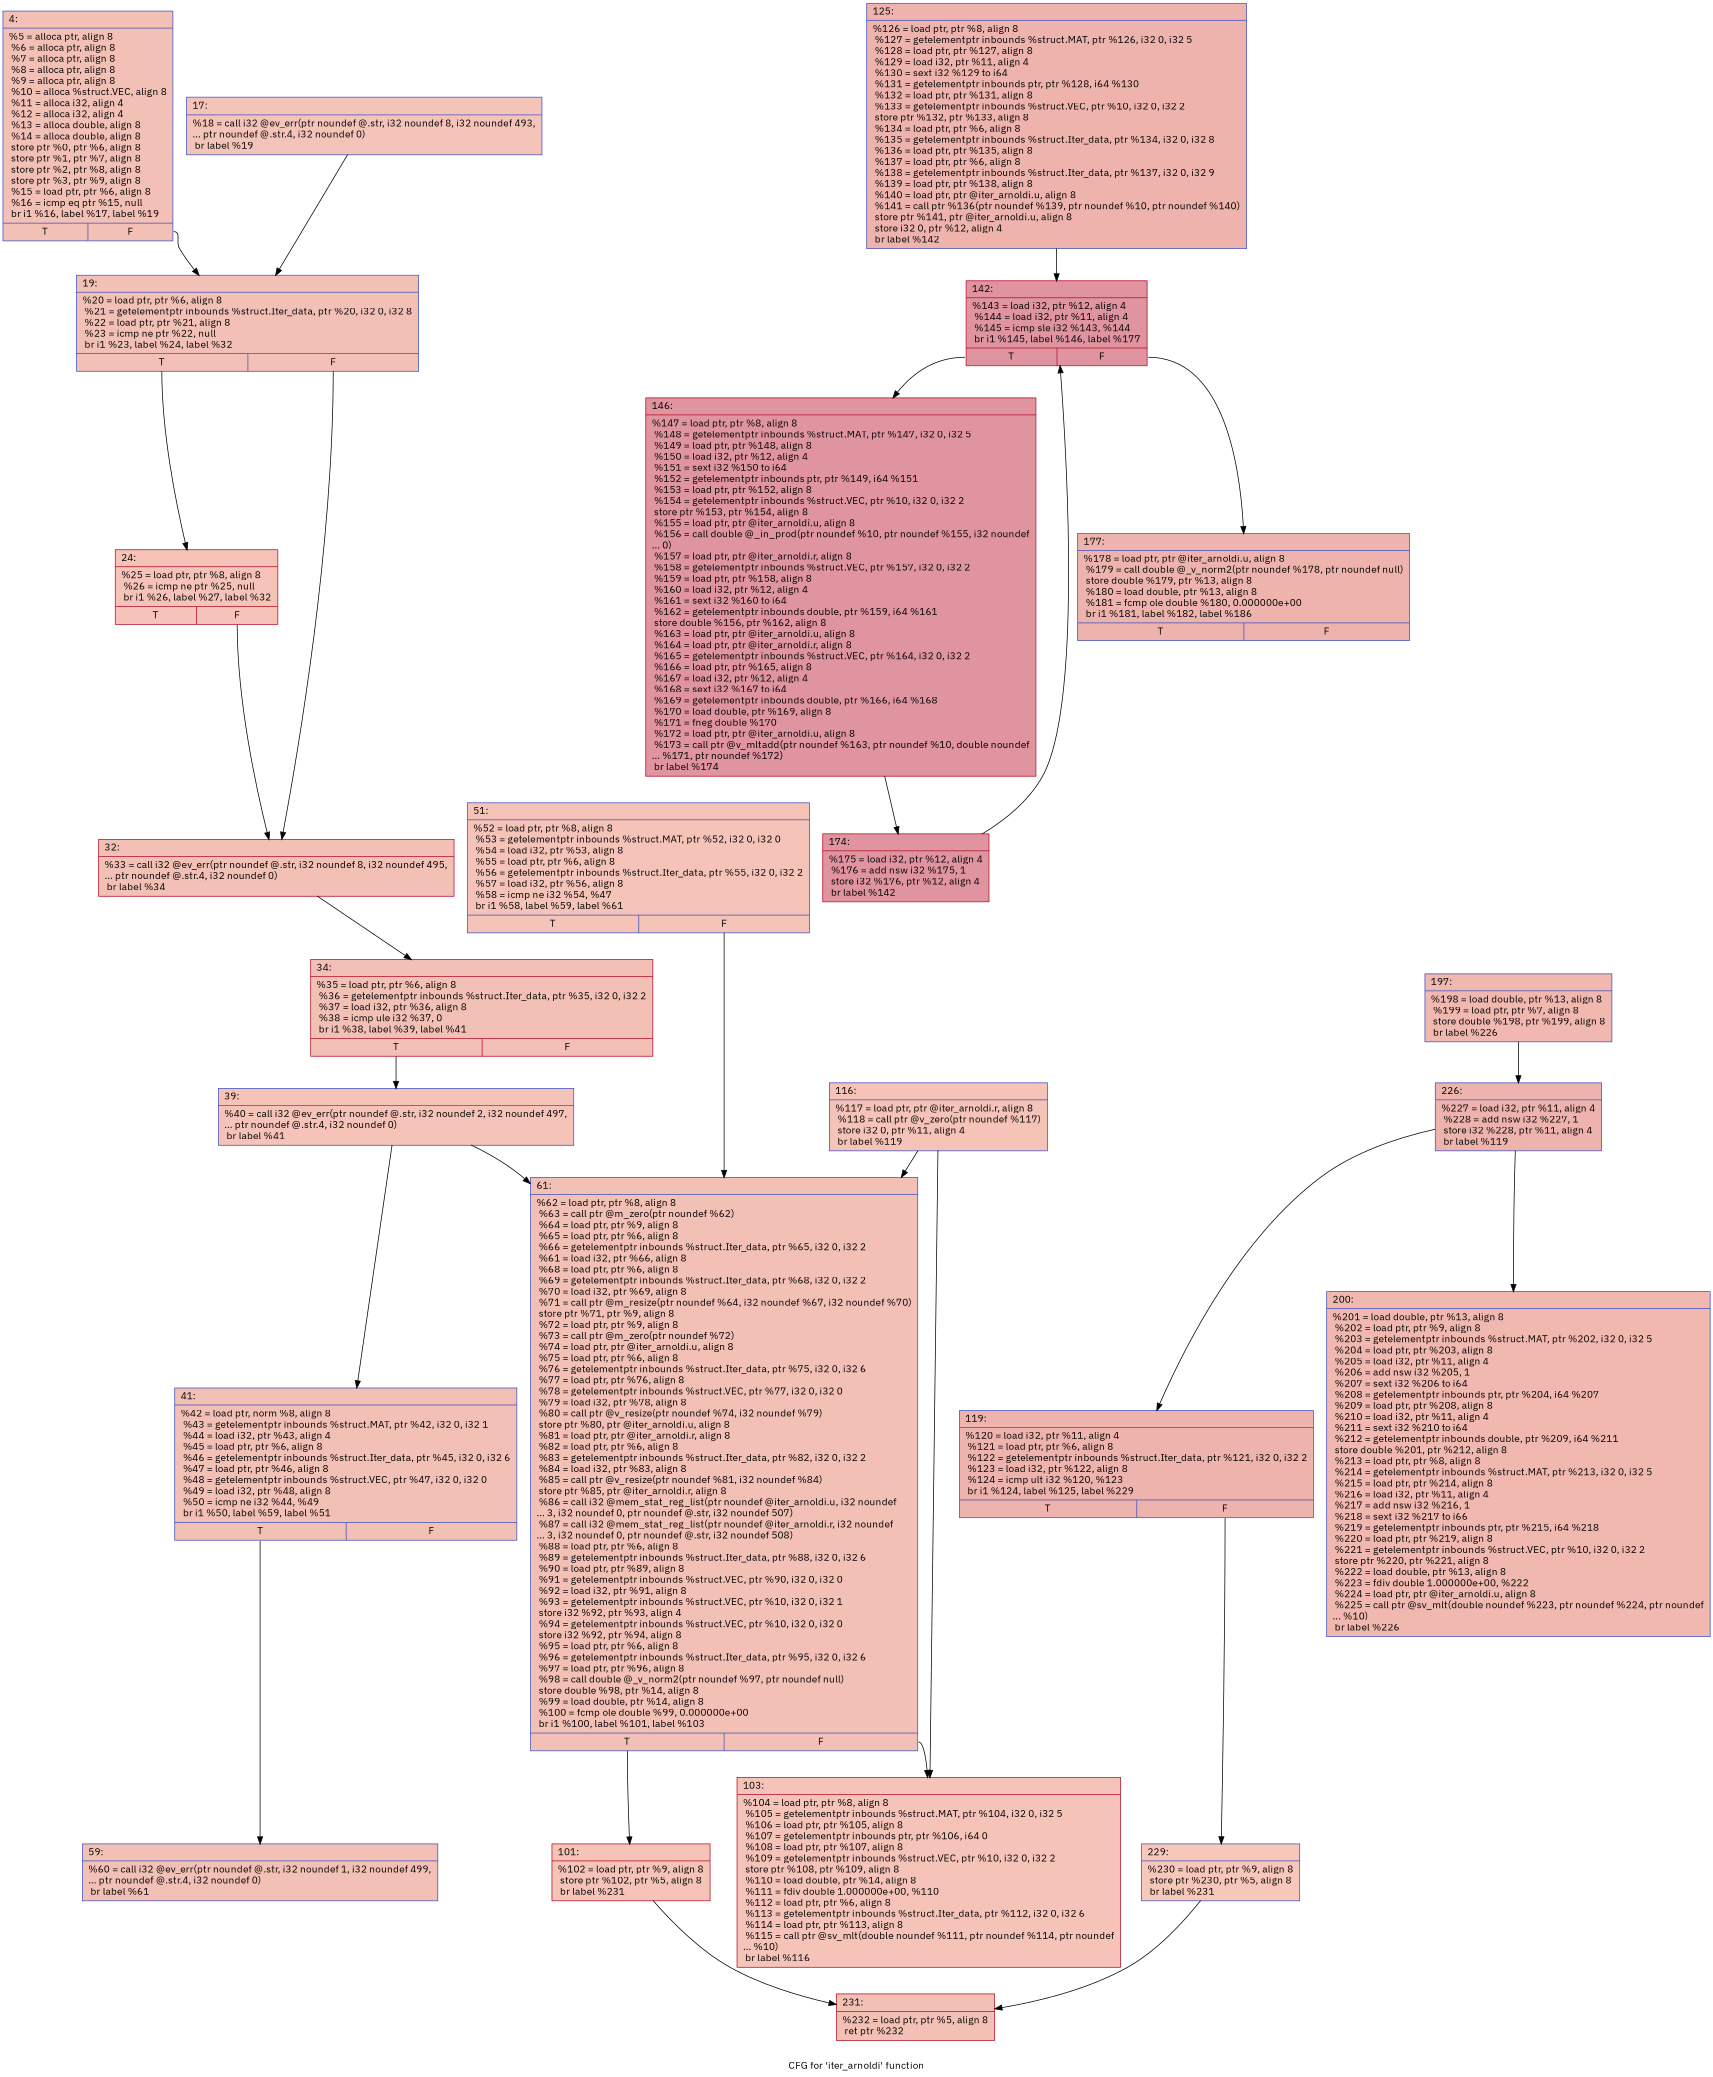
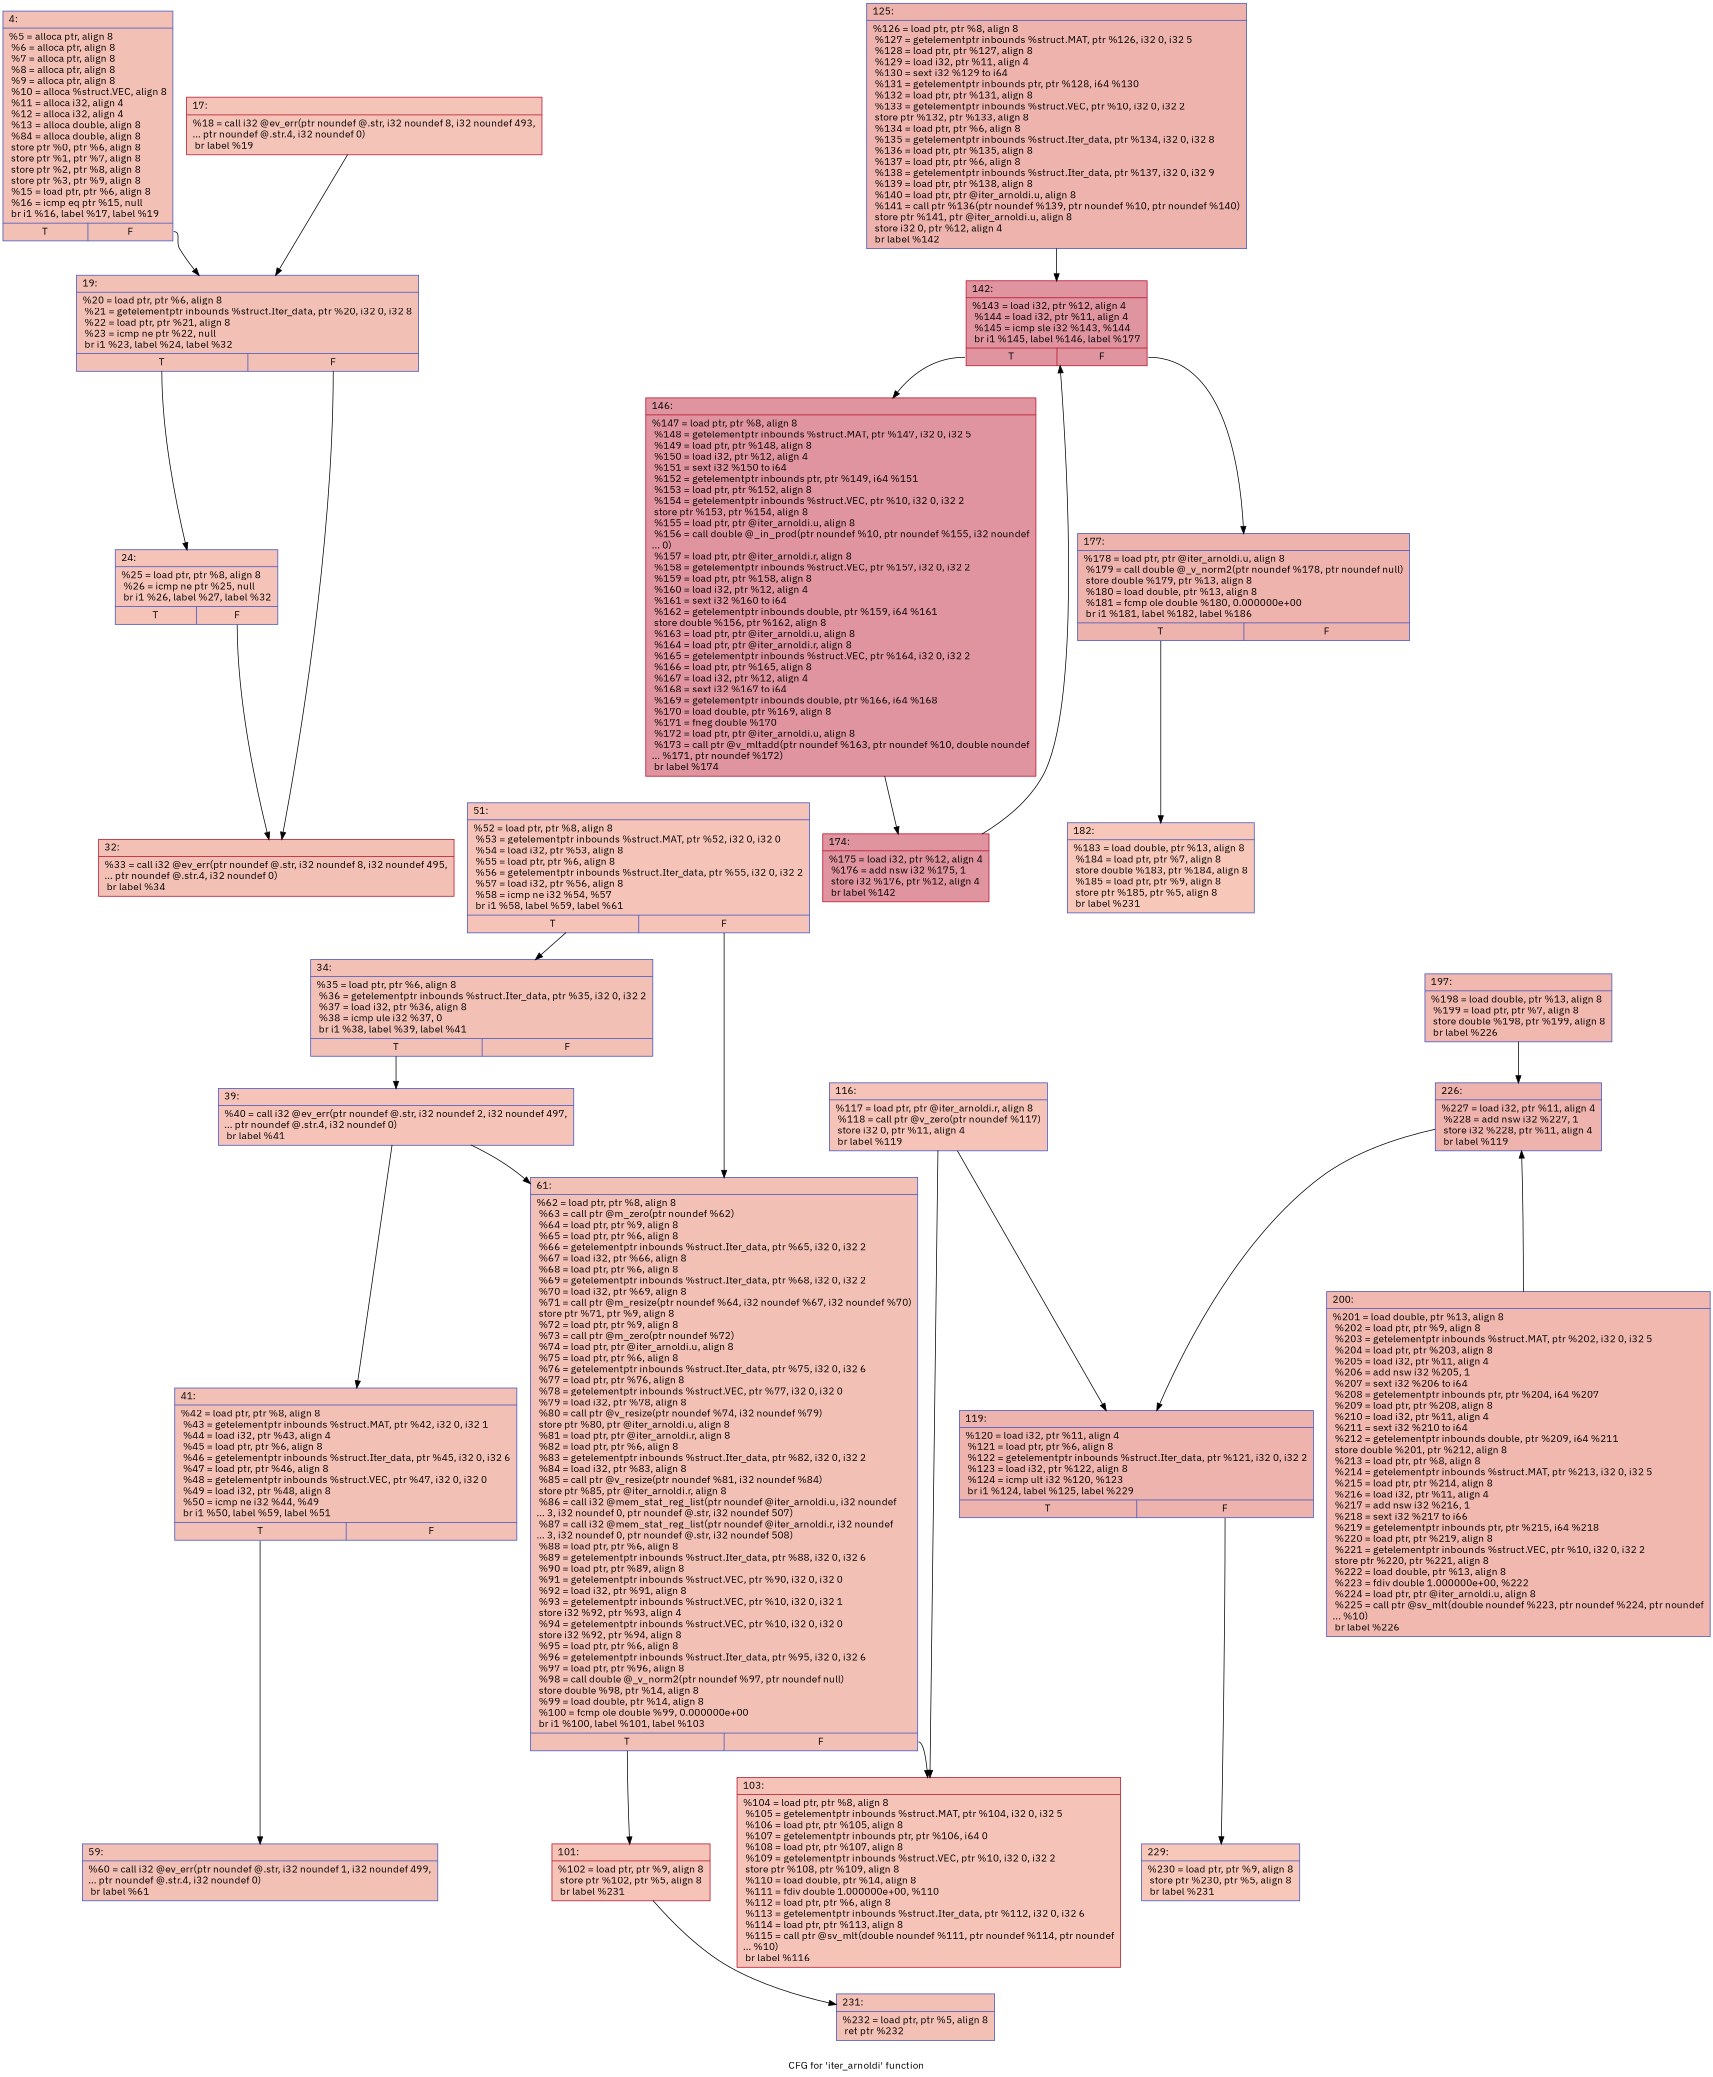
(364, 126) -> (364, 126)
(75, 136) -> (75, 136)
(197, 587) -> (197, 587)
none -> (1161, 868)
(543, 895) -> (543, 895)
(361, 926) -> (553, 944)
(482, 1008) -> (482, 1008)
(912, 1161) -> (1030, 1277)
(1514, 1217) -> (1523, 1225)
(612, 1258) -> (612, 1258)
(256, 1413) -> (251, 1413)
(1113, 1975) -> none
(915, 2017) -> (915, 2017)
